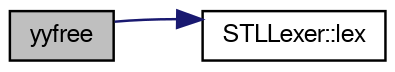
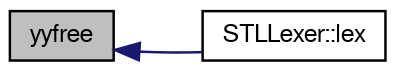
(146, 20) -> (171, 52)
